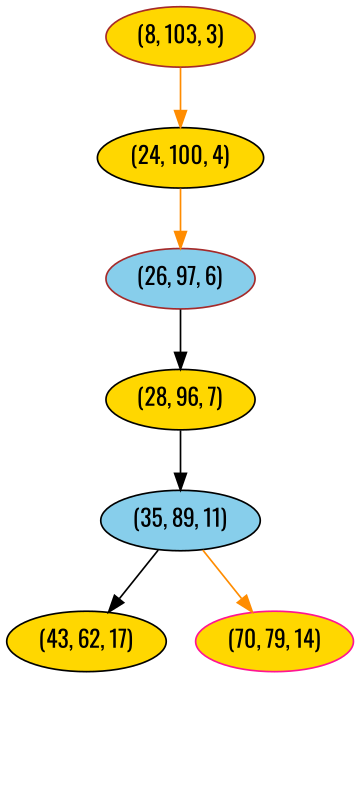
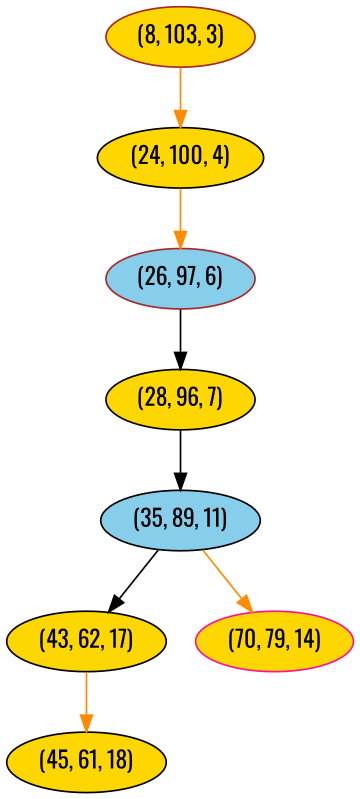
none -> (86, 762)
